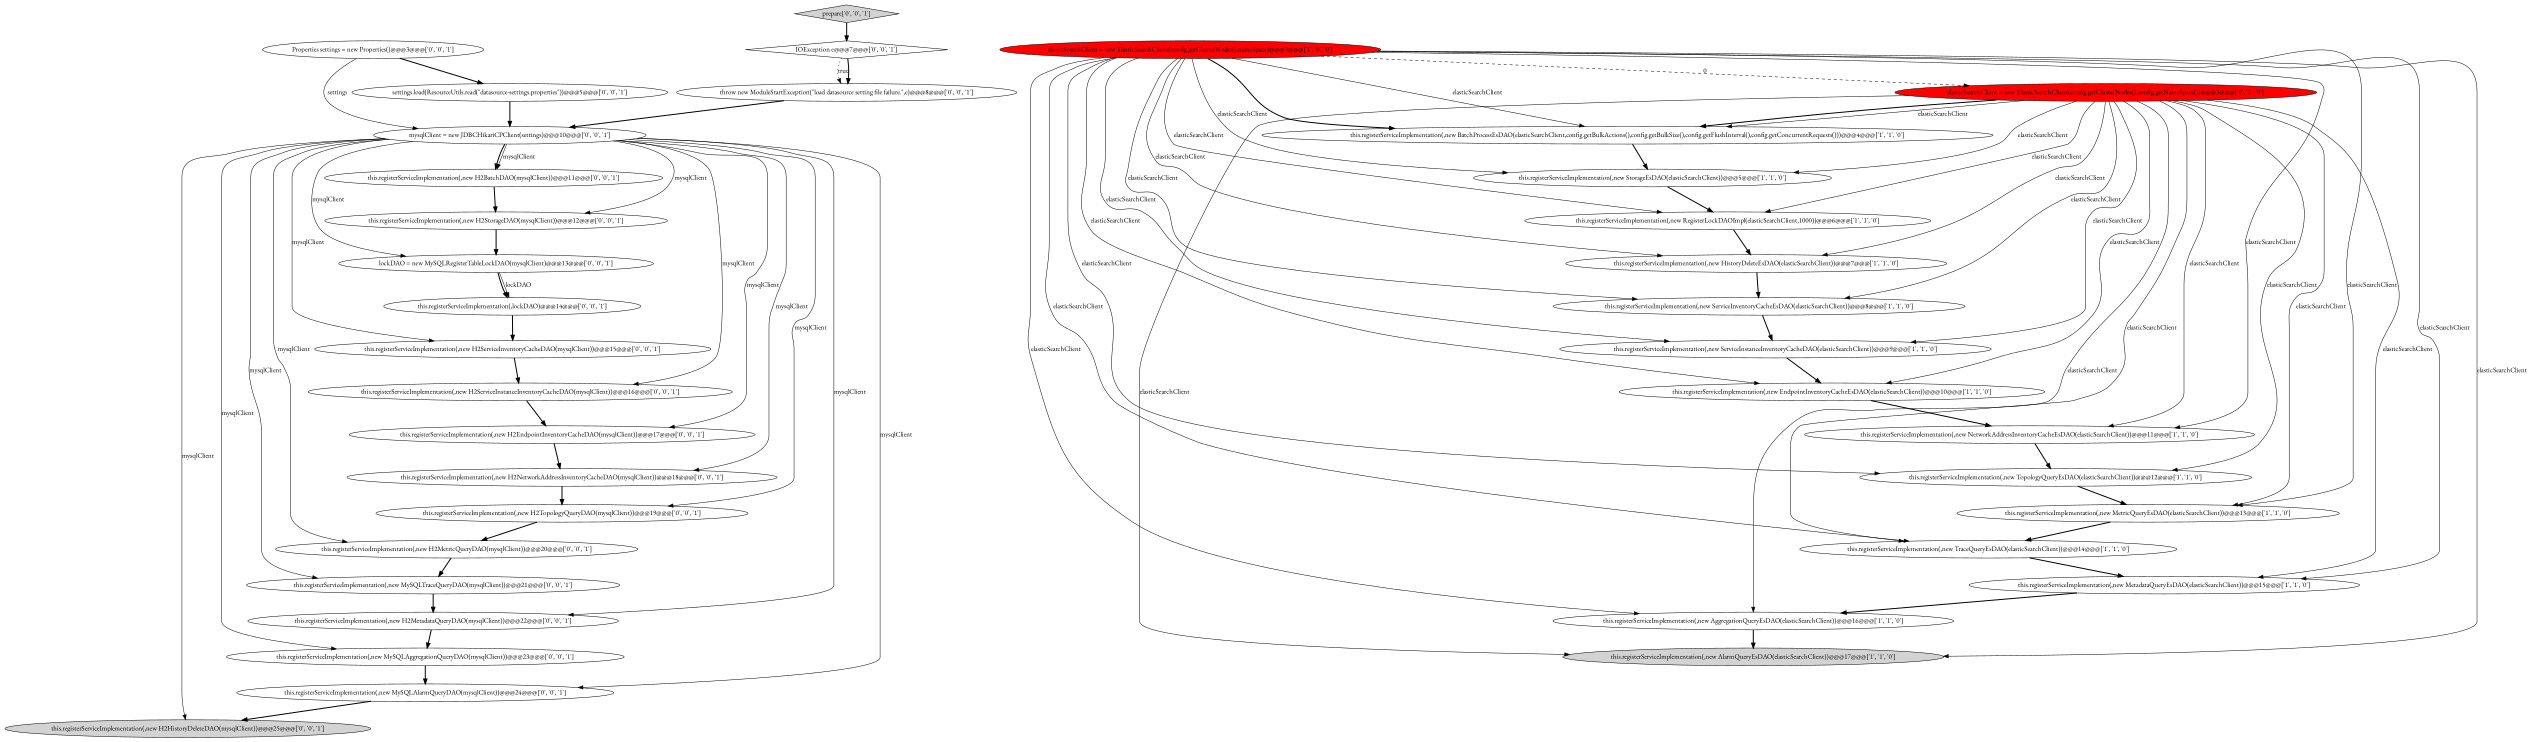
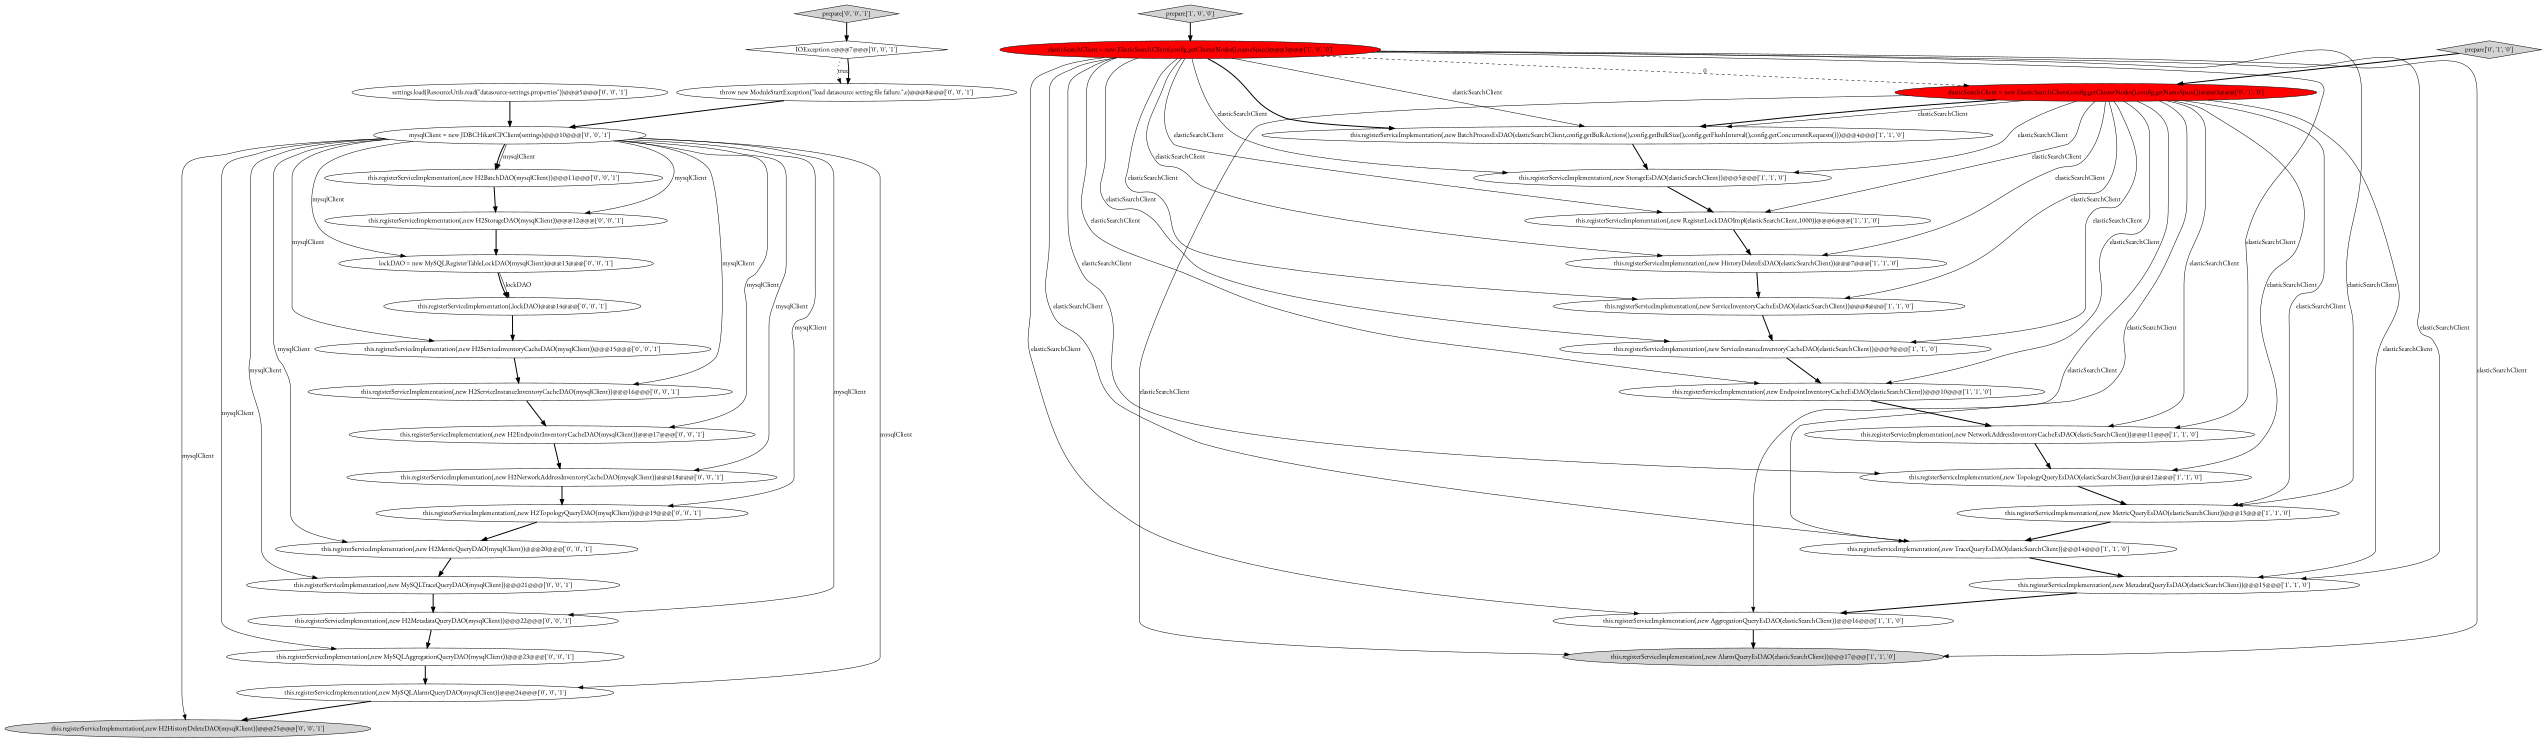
none -> (1190, 14)
(373, 50) -> none
none -> (2489, 50)
